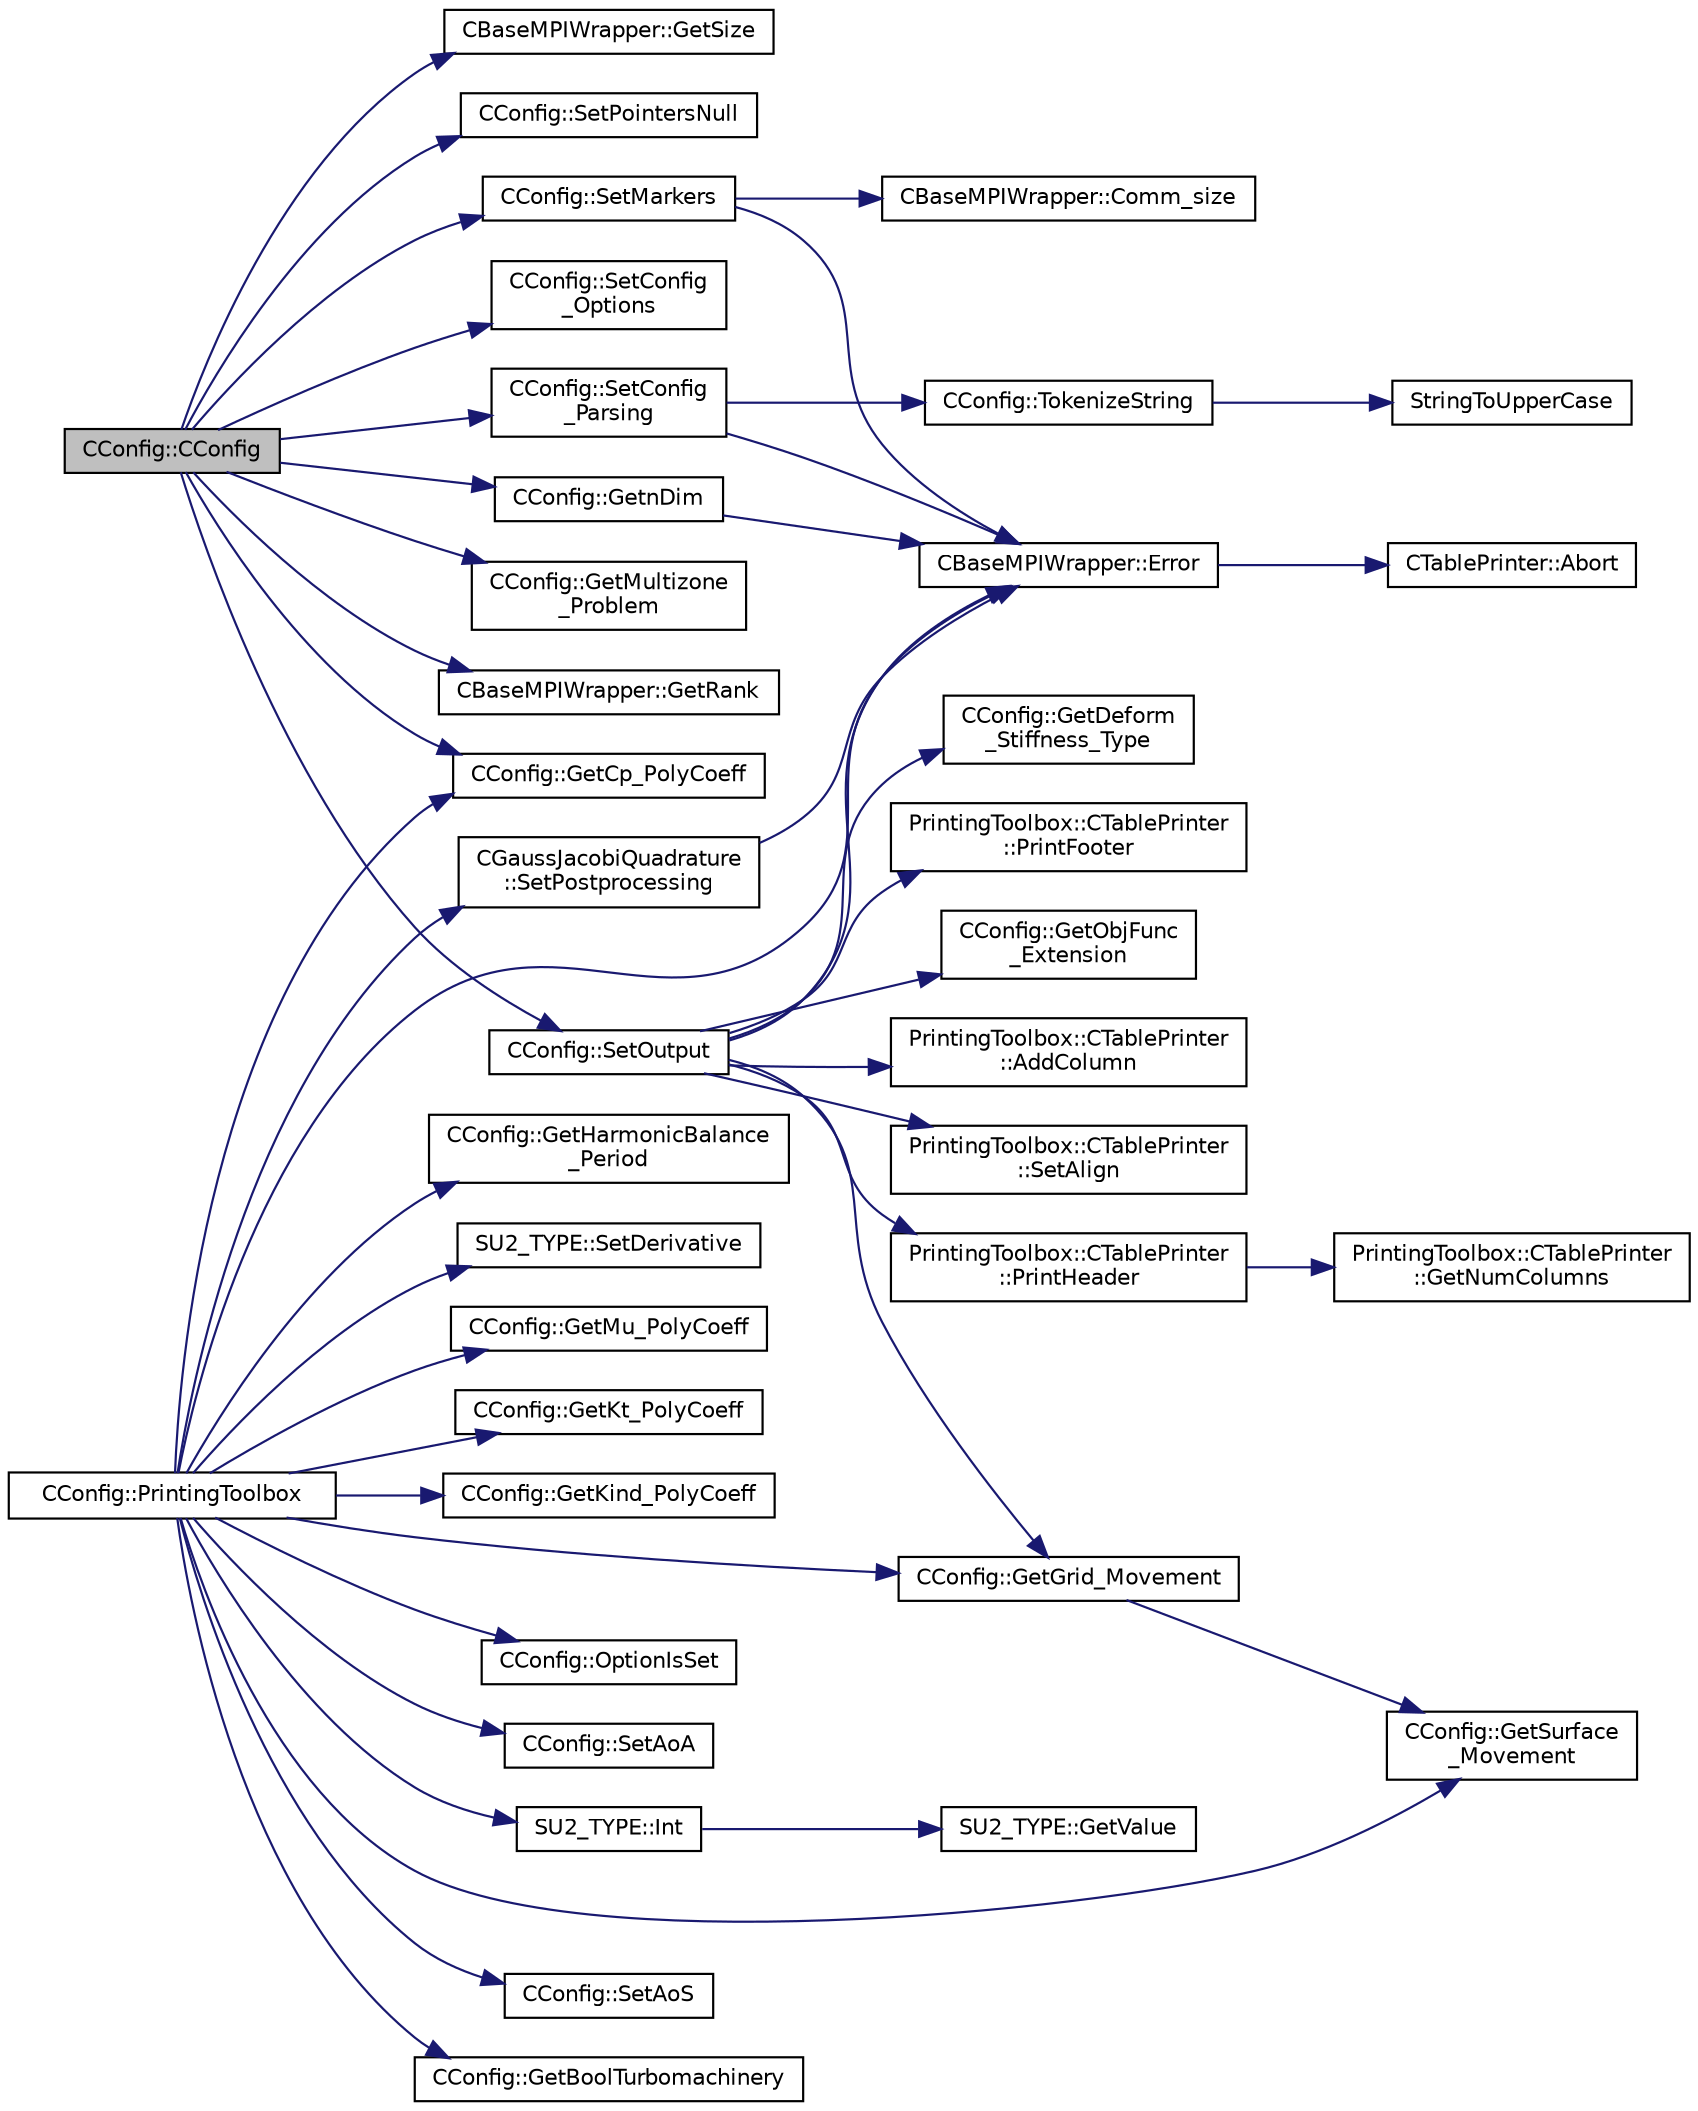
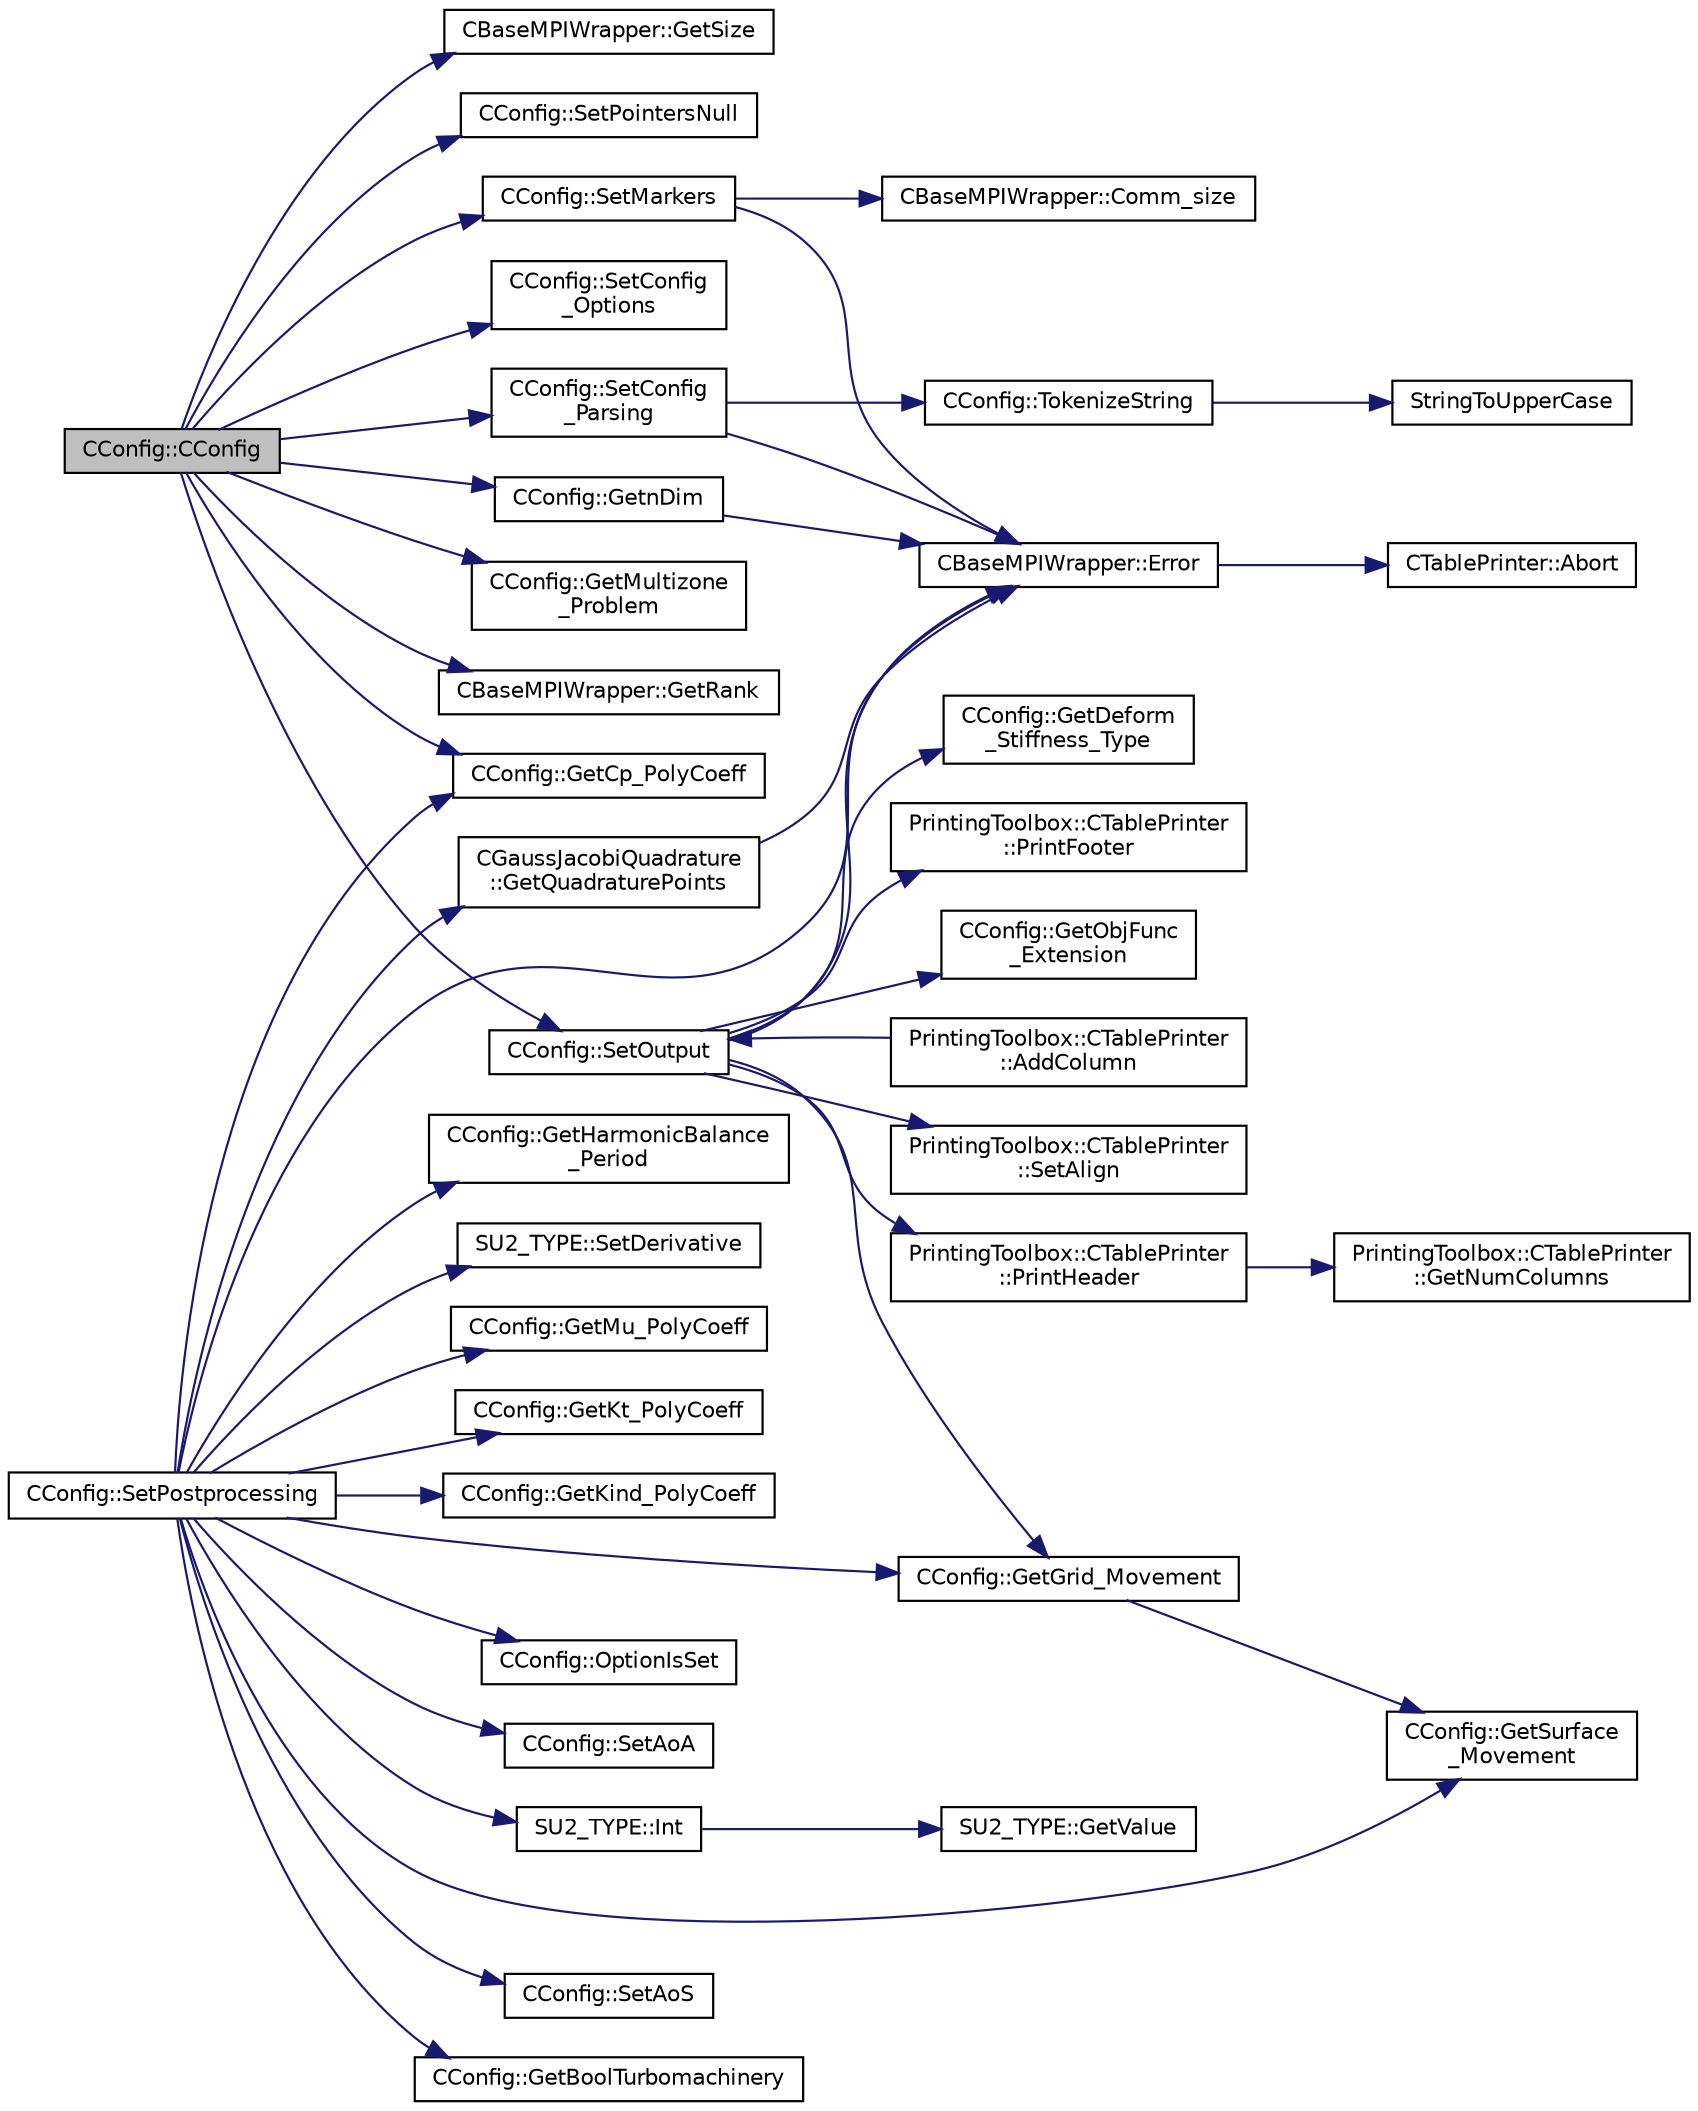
(609, 872) -> (609, 872)
(799, 1067) -> (821, 1037)
(172, 1496) -> (172, 1496)
